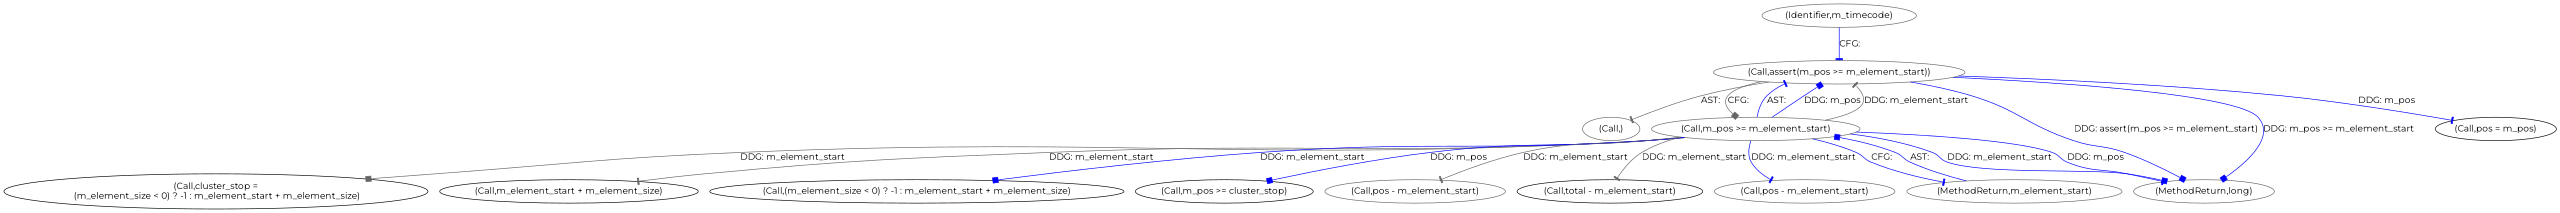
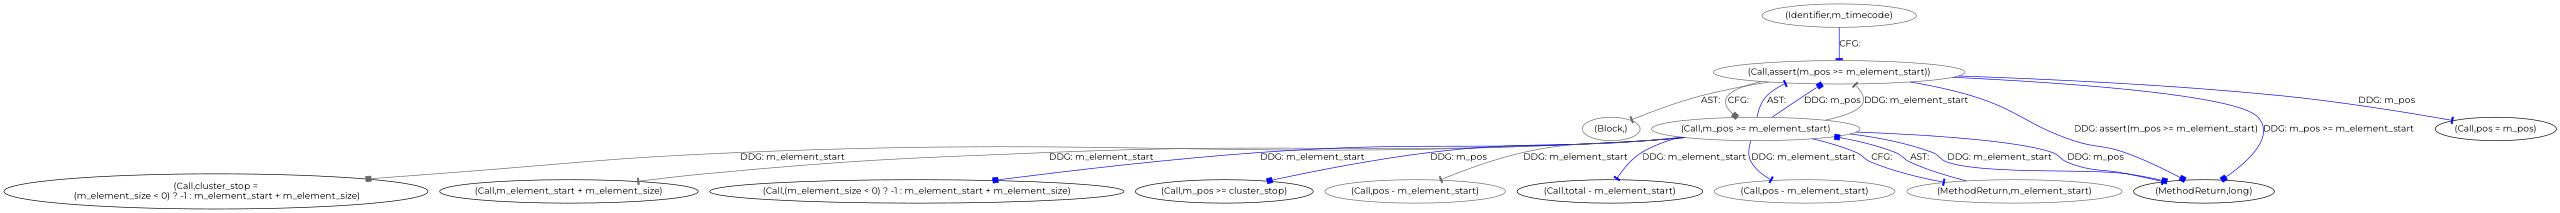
(1611, 129) -> (1611, 129)
(1645, 151) -> (1645, 151)
(2204, 191) -> (2204, 191)
